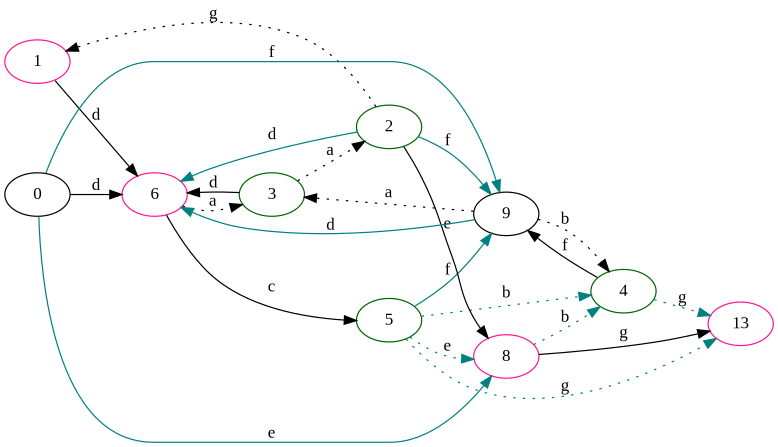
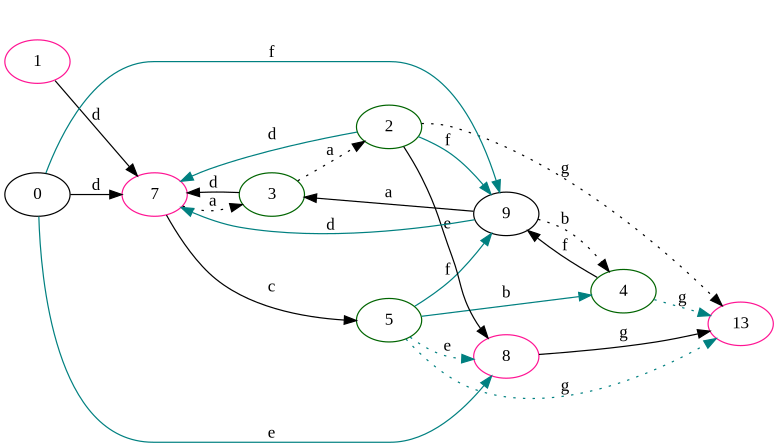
(241, 24) -> (580, 188)
(155, 195) -> (155, 195)
(395, 205) -> (395, 205)
(500, 306) -> (500, 306)
(562, 330) -> none
